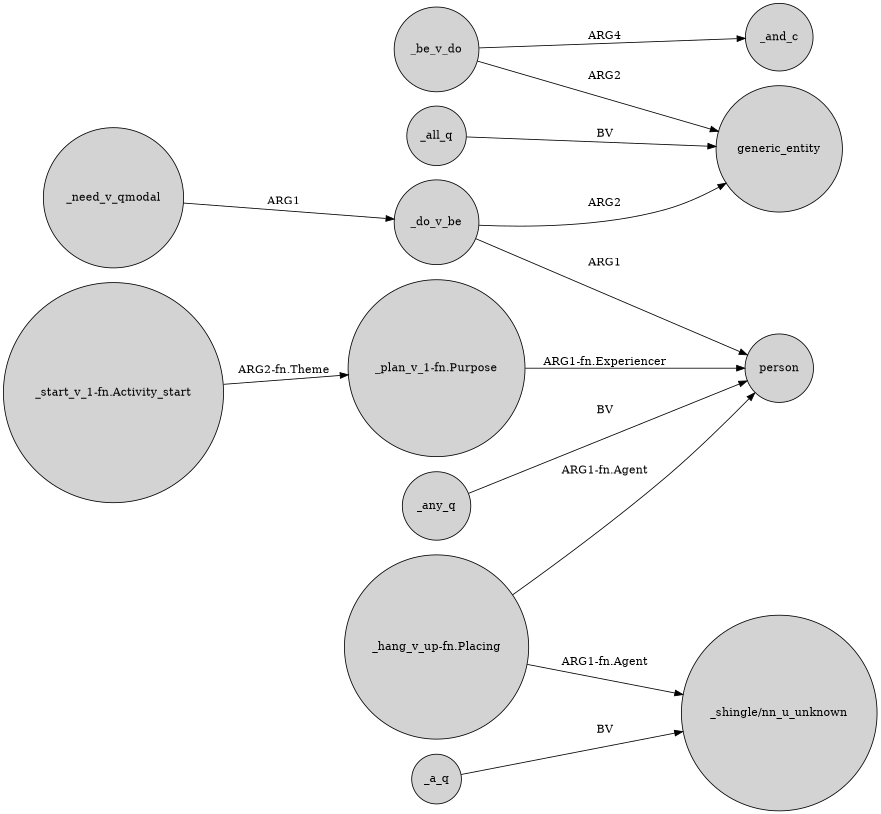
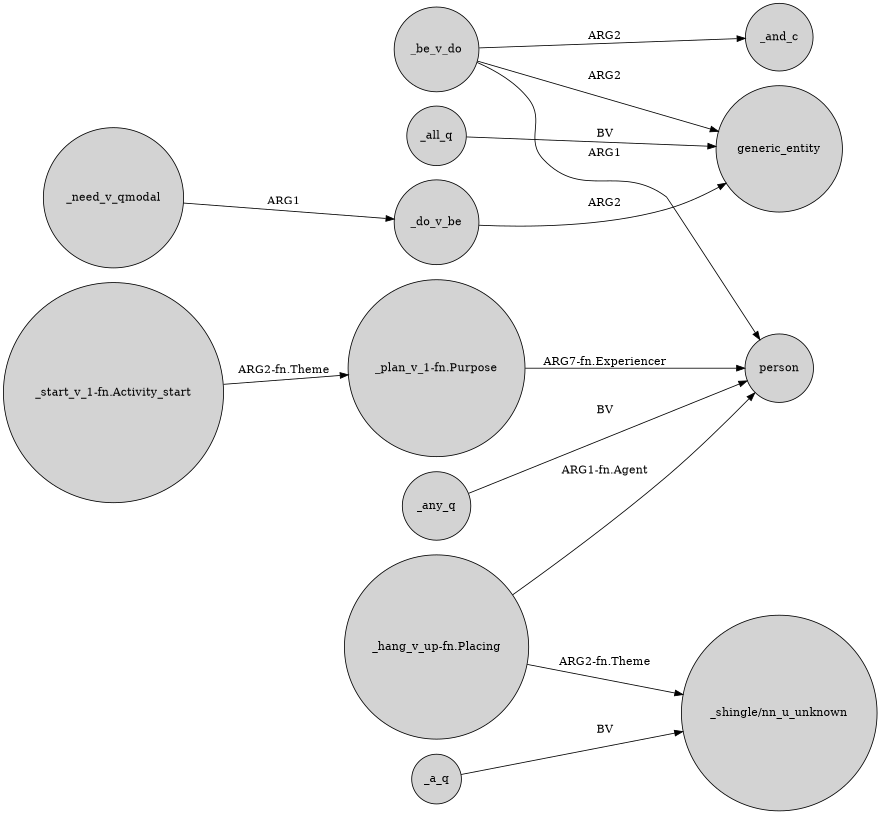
(605, 36) -> (605, 36)
(608, 295) -> (621, 181)
(605, 362) -> (605, 362)
(605, 662) -> (605, 662)
